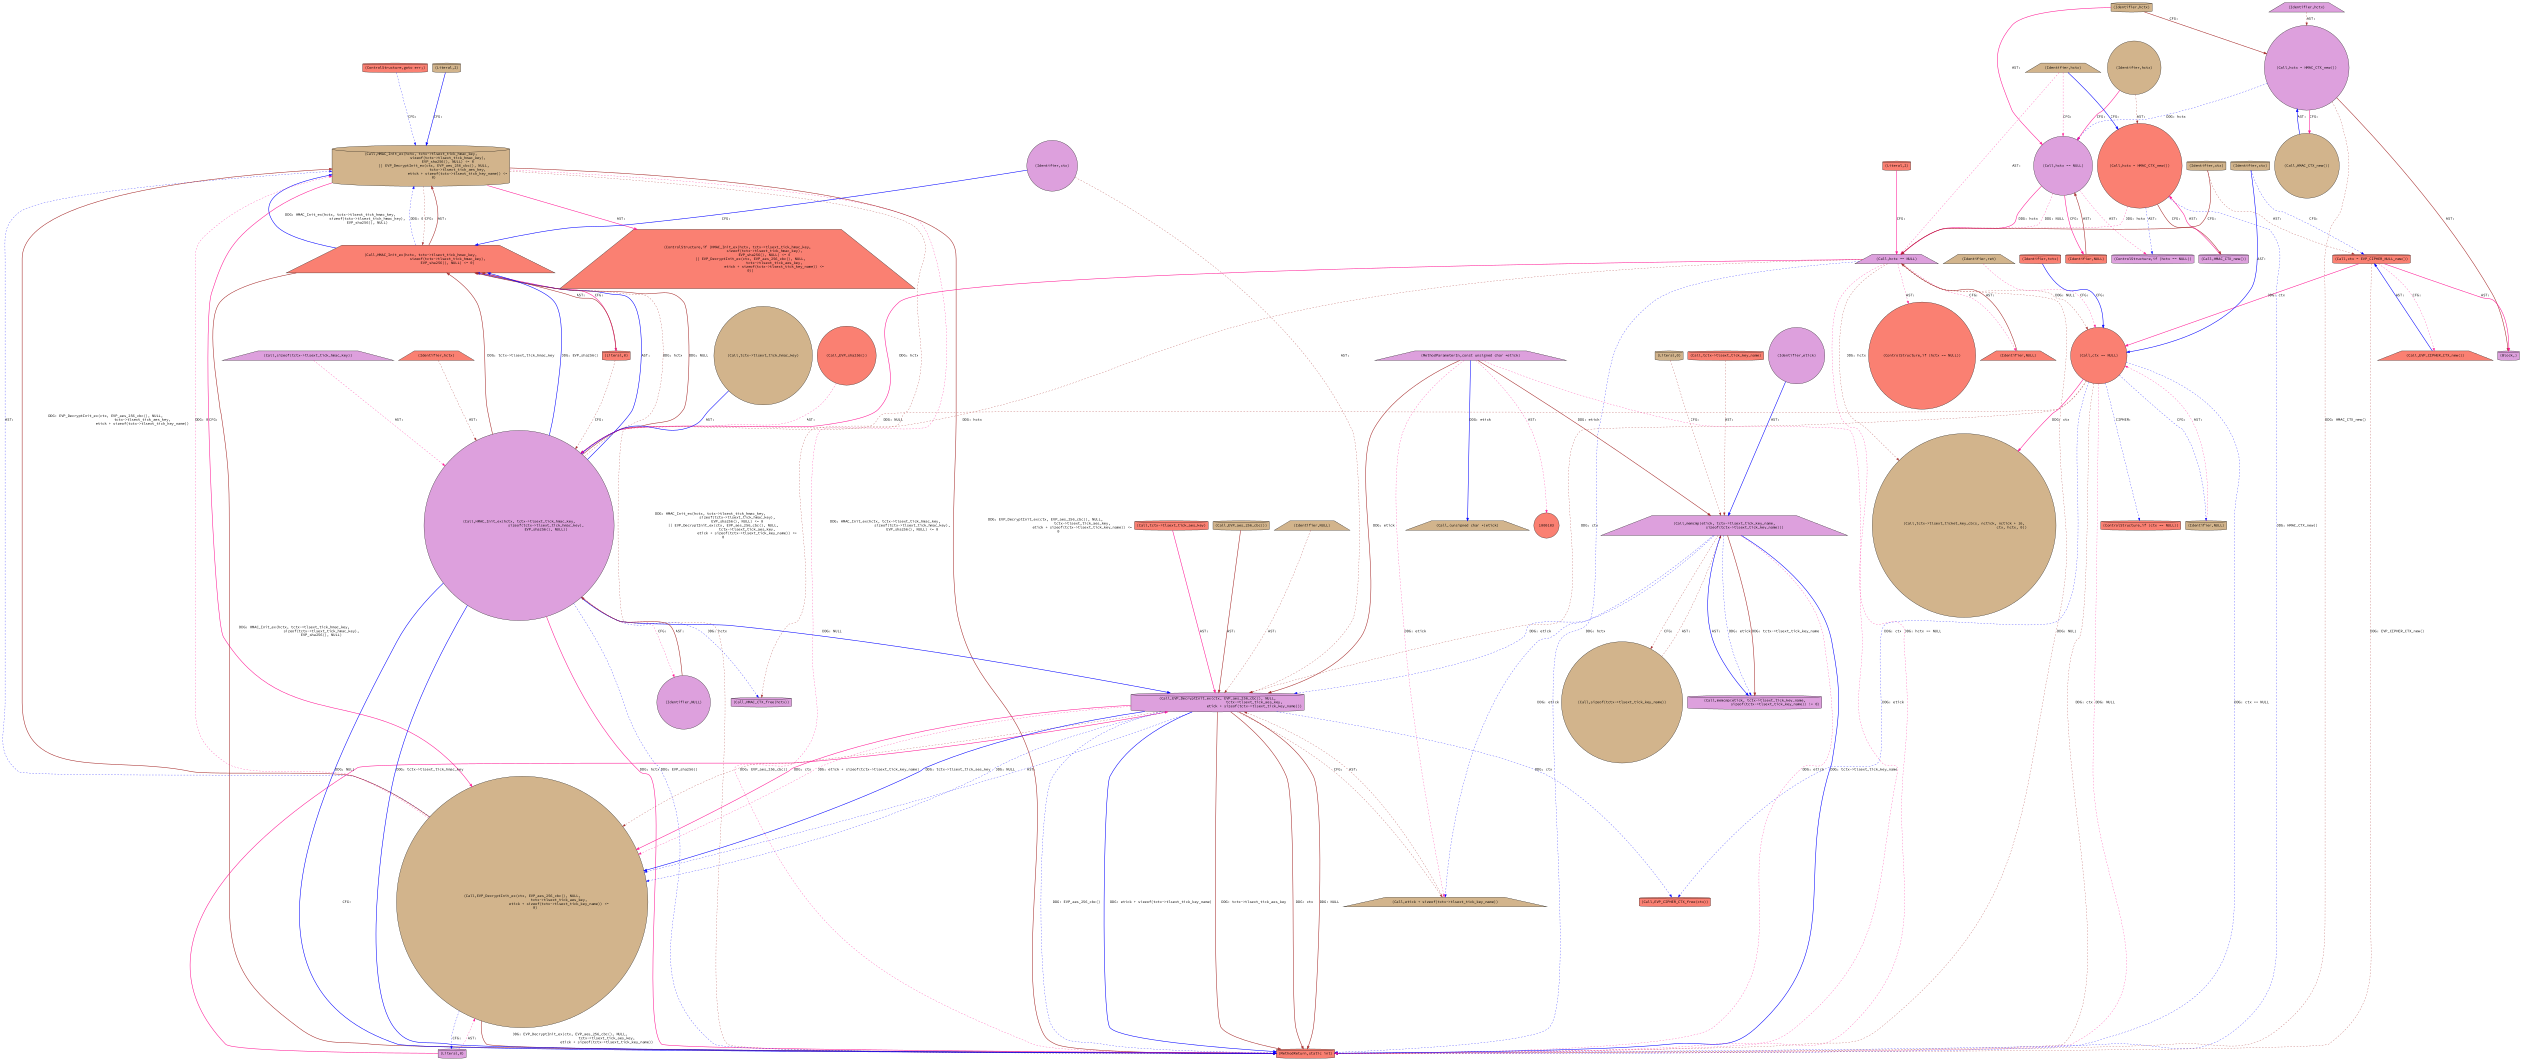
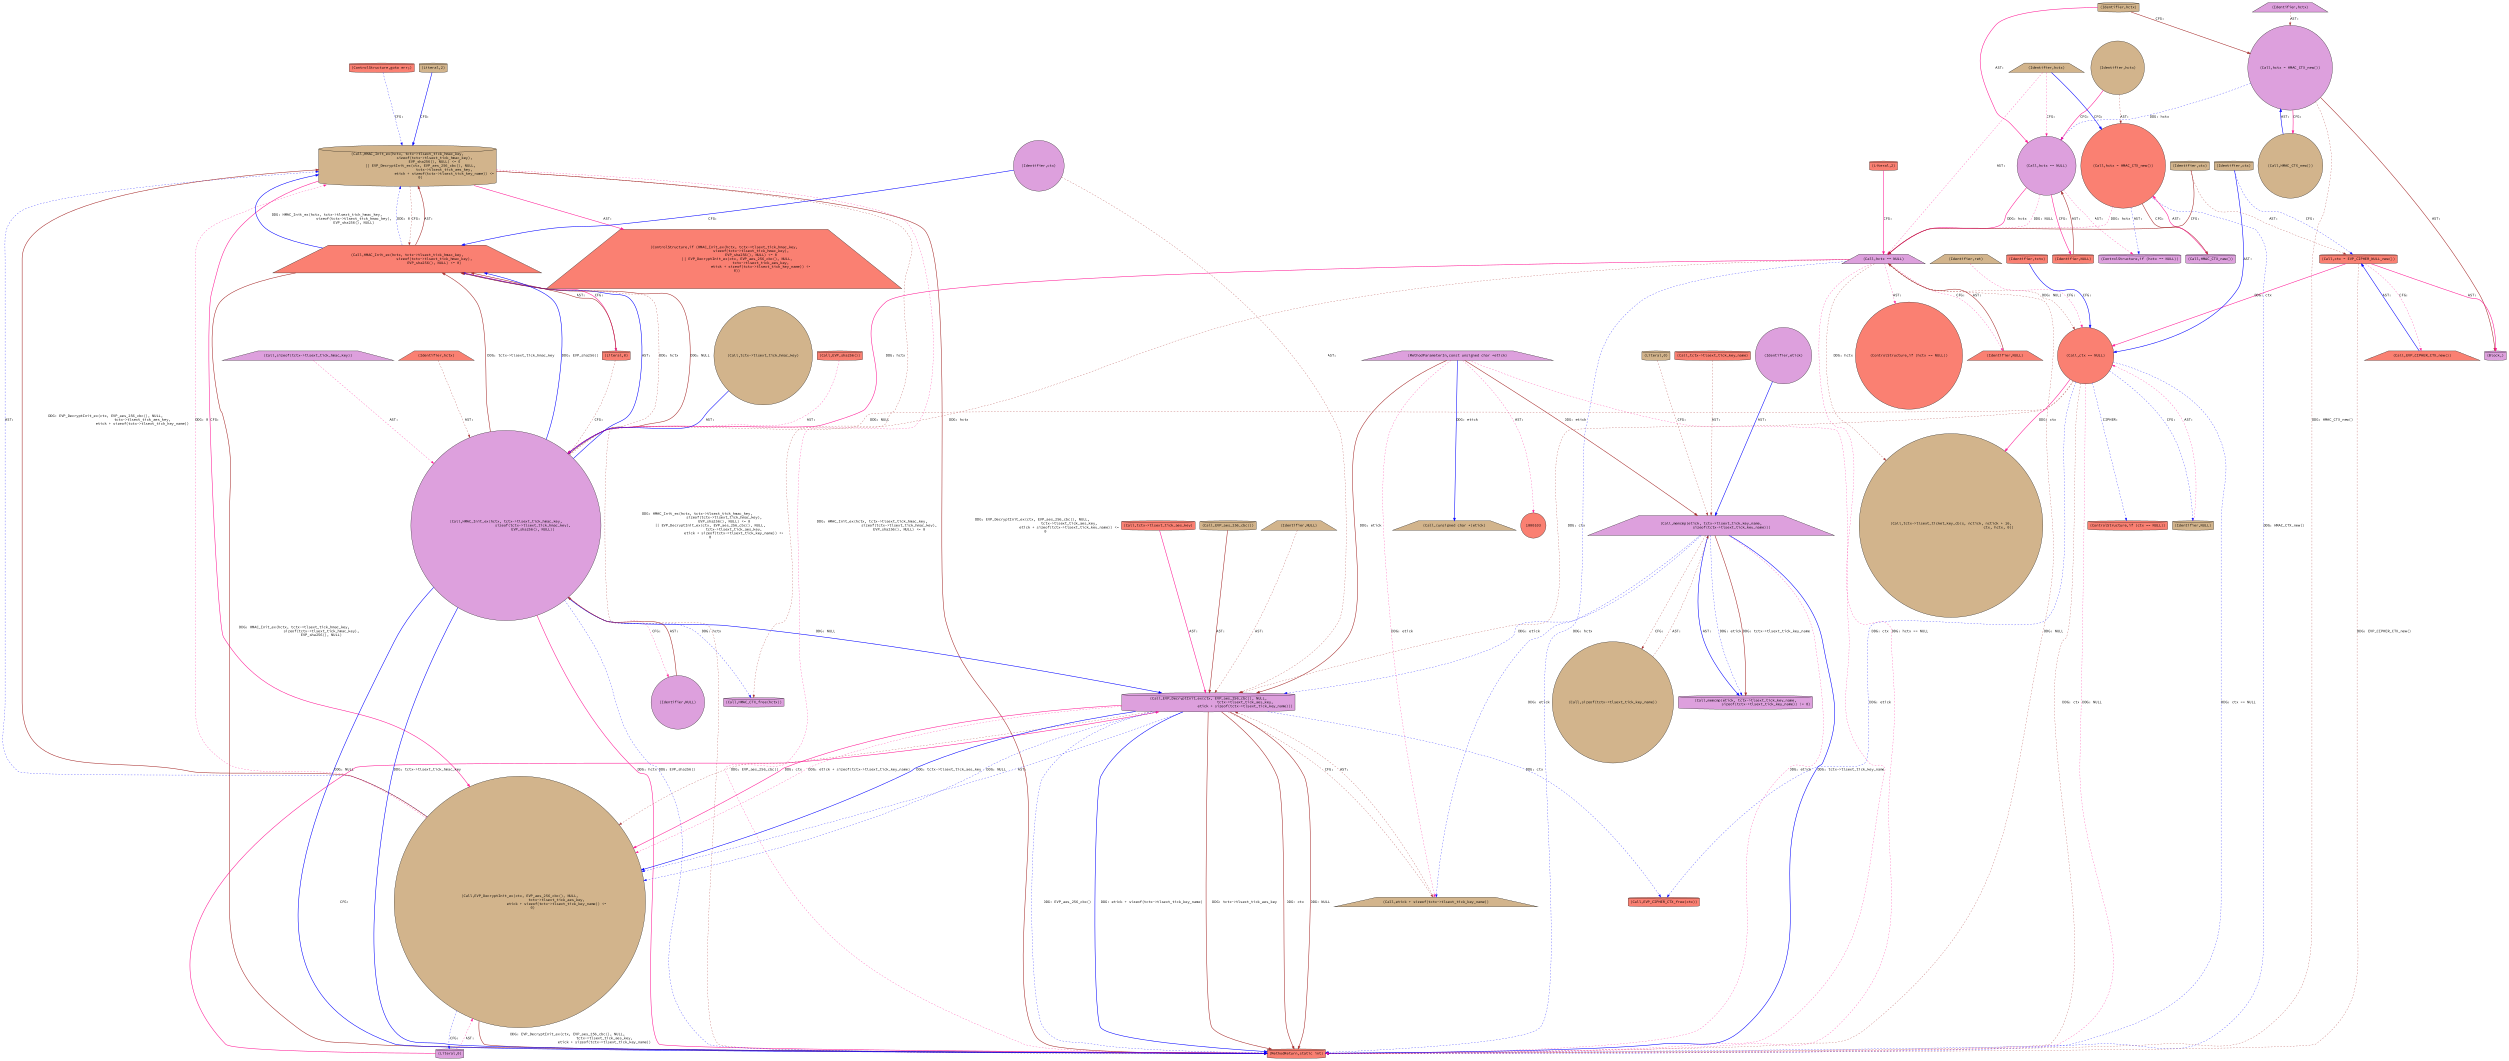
(847, 356) -> (840, 356)
